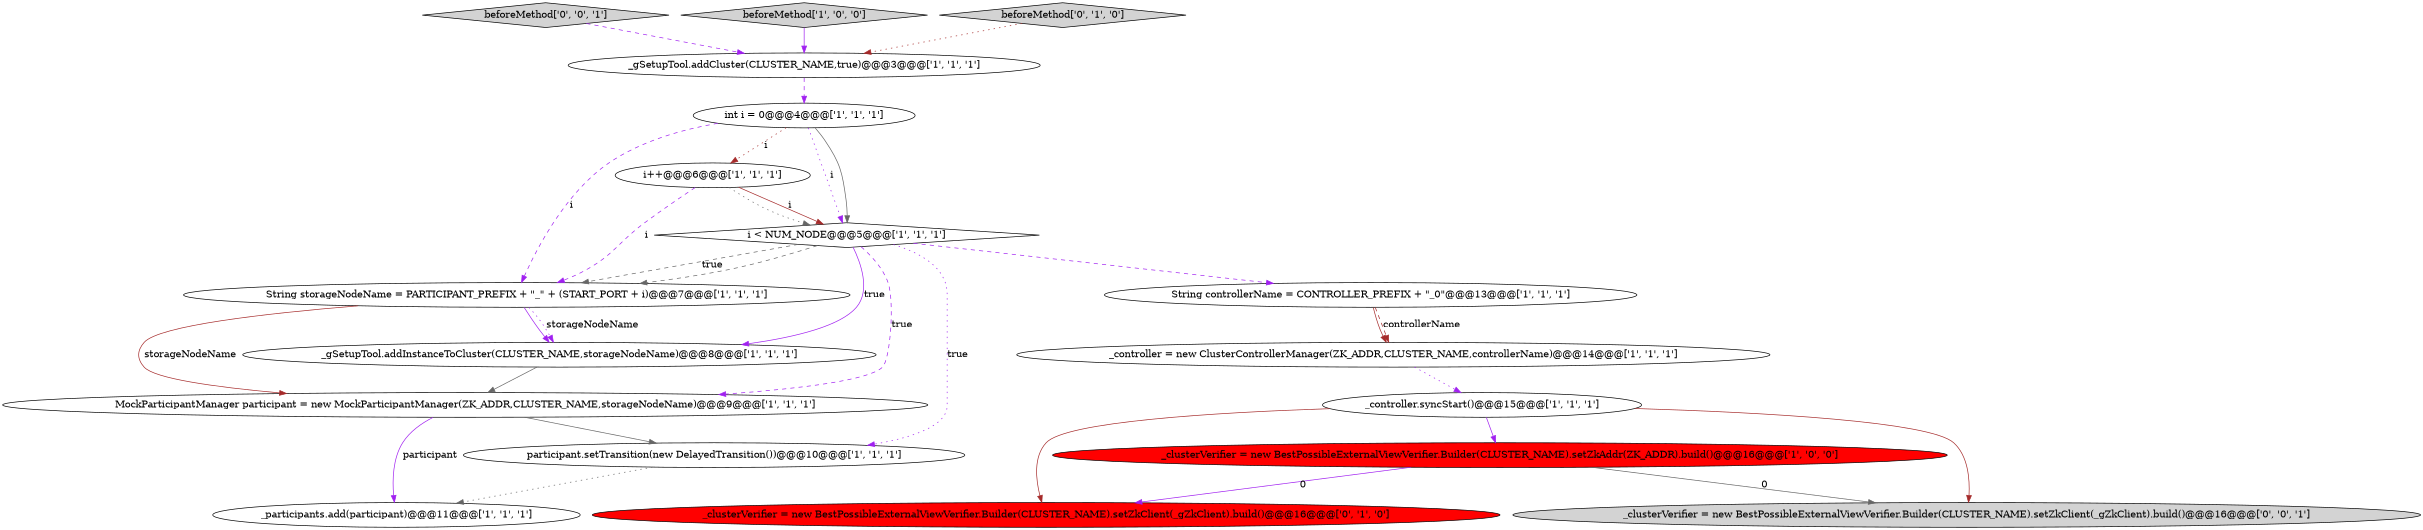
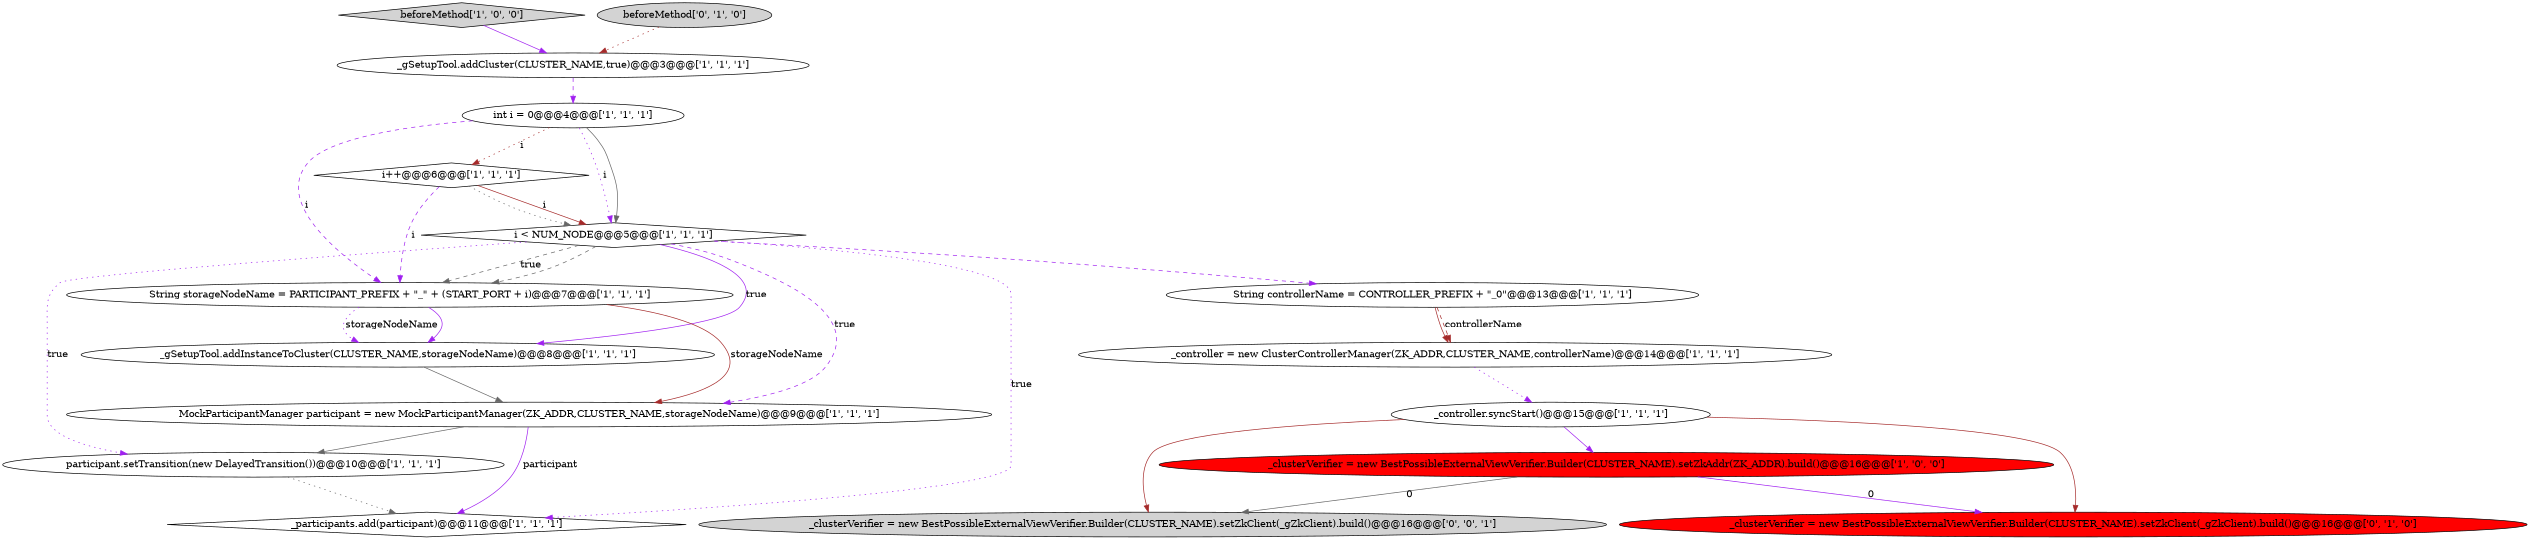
(546, 15) -> none
(1063, 15) -> (684, 15)
(713, 175) -> (451, 175)
none -> (1011, 459)
(396, 515) -> (427, 525)
